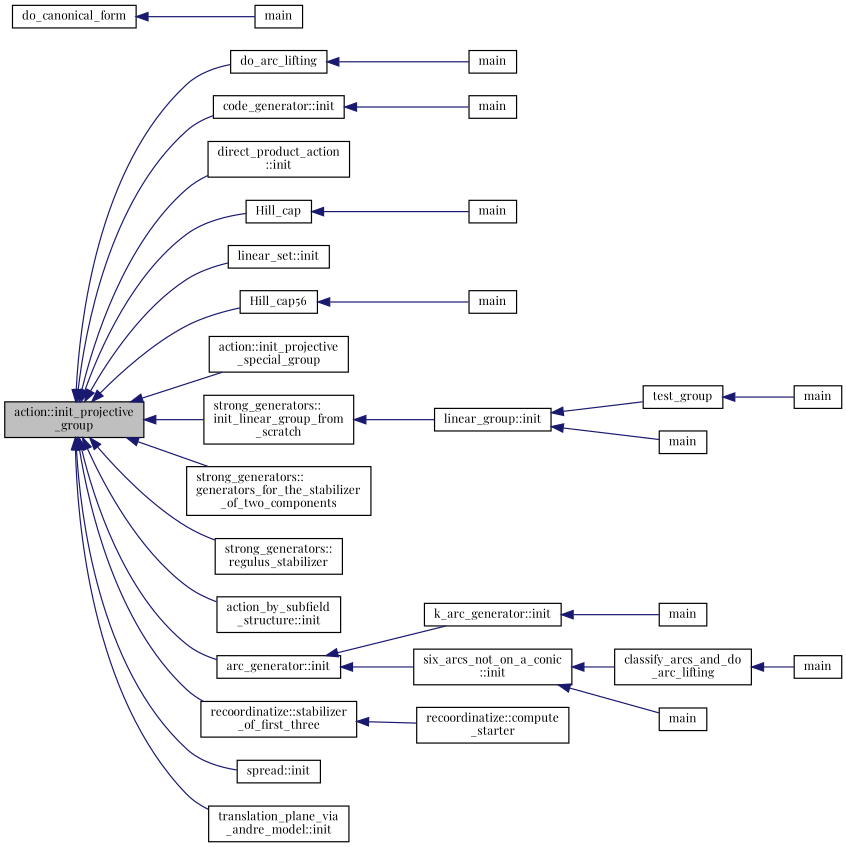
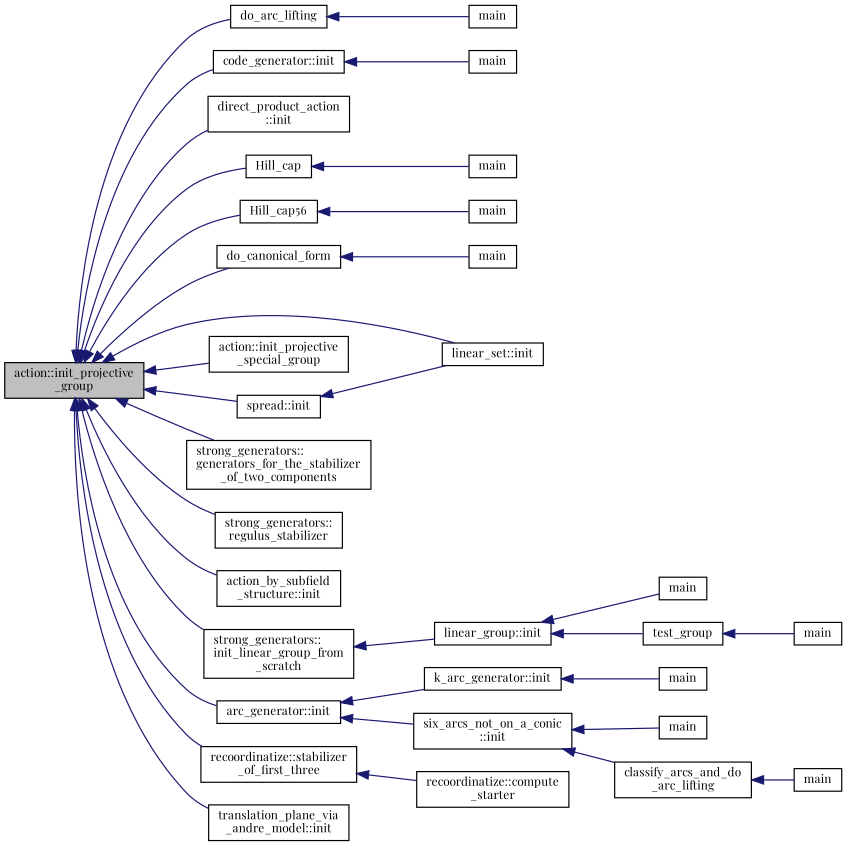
none -> (159, 303)
none -> (389, 380)
